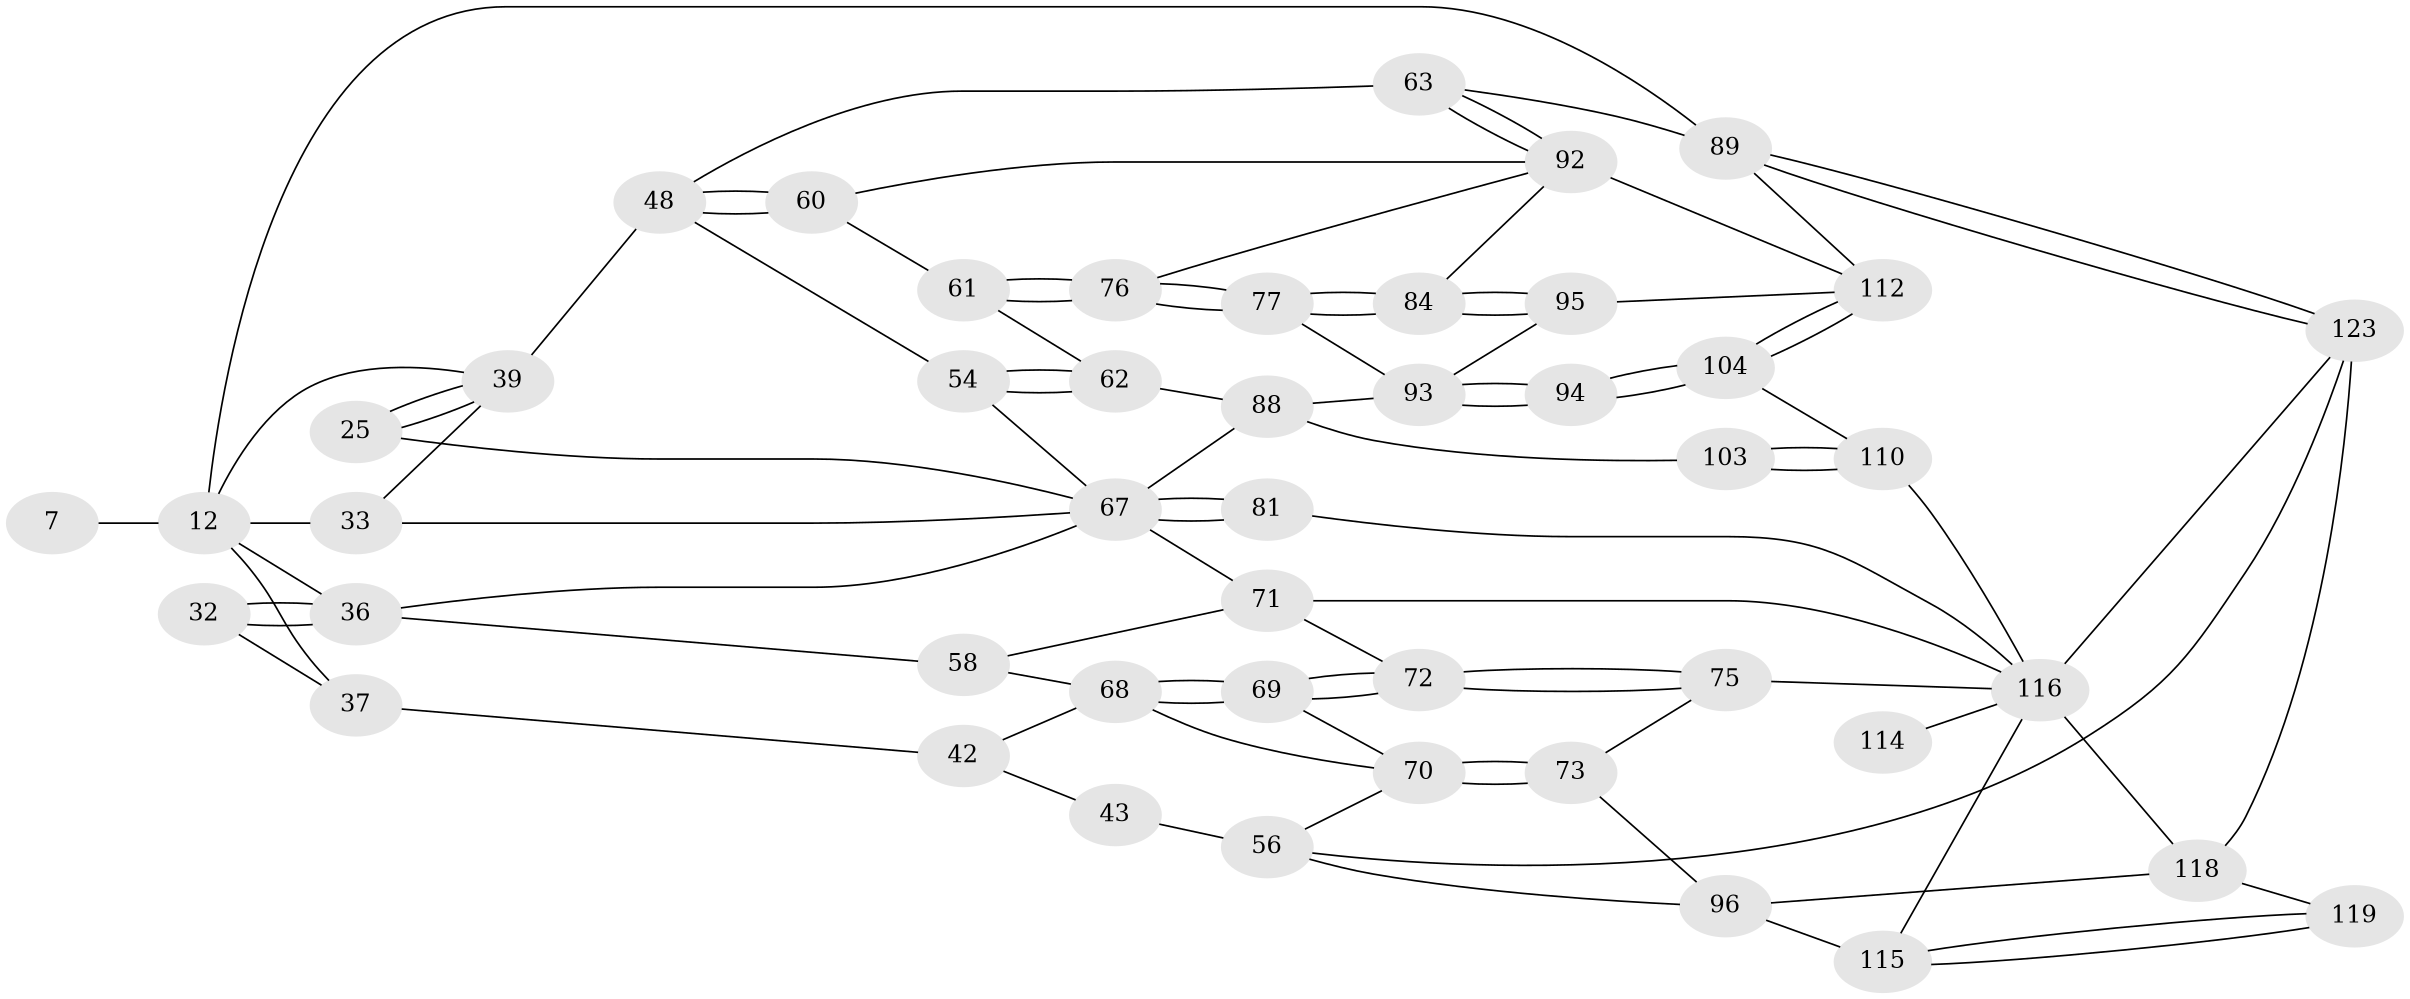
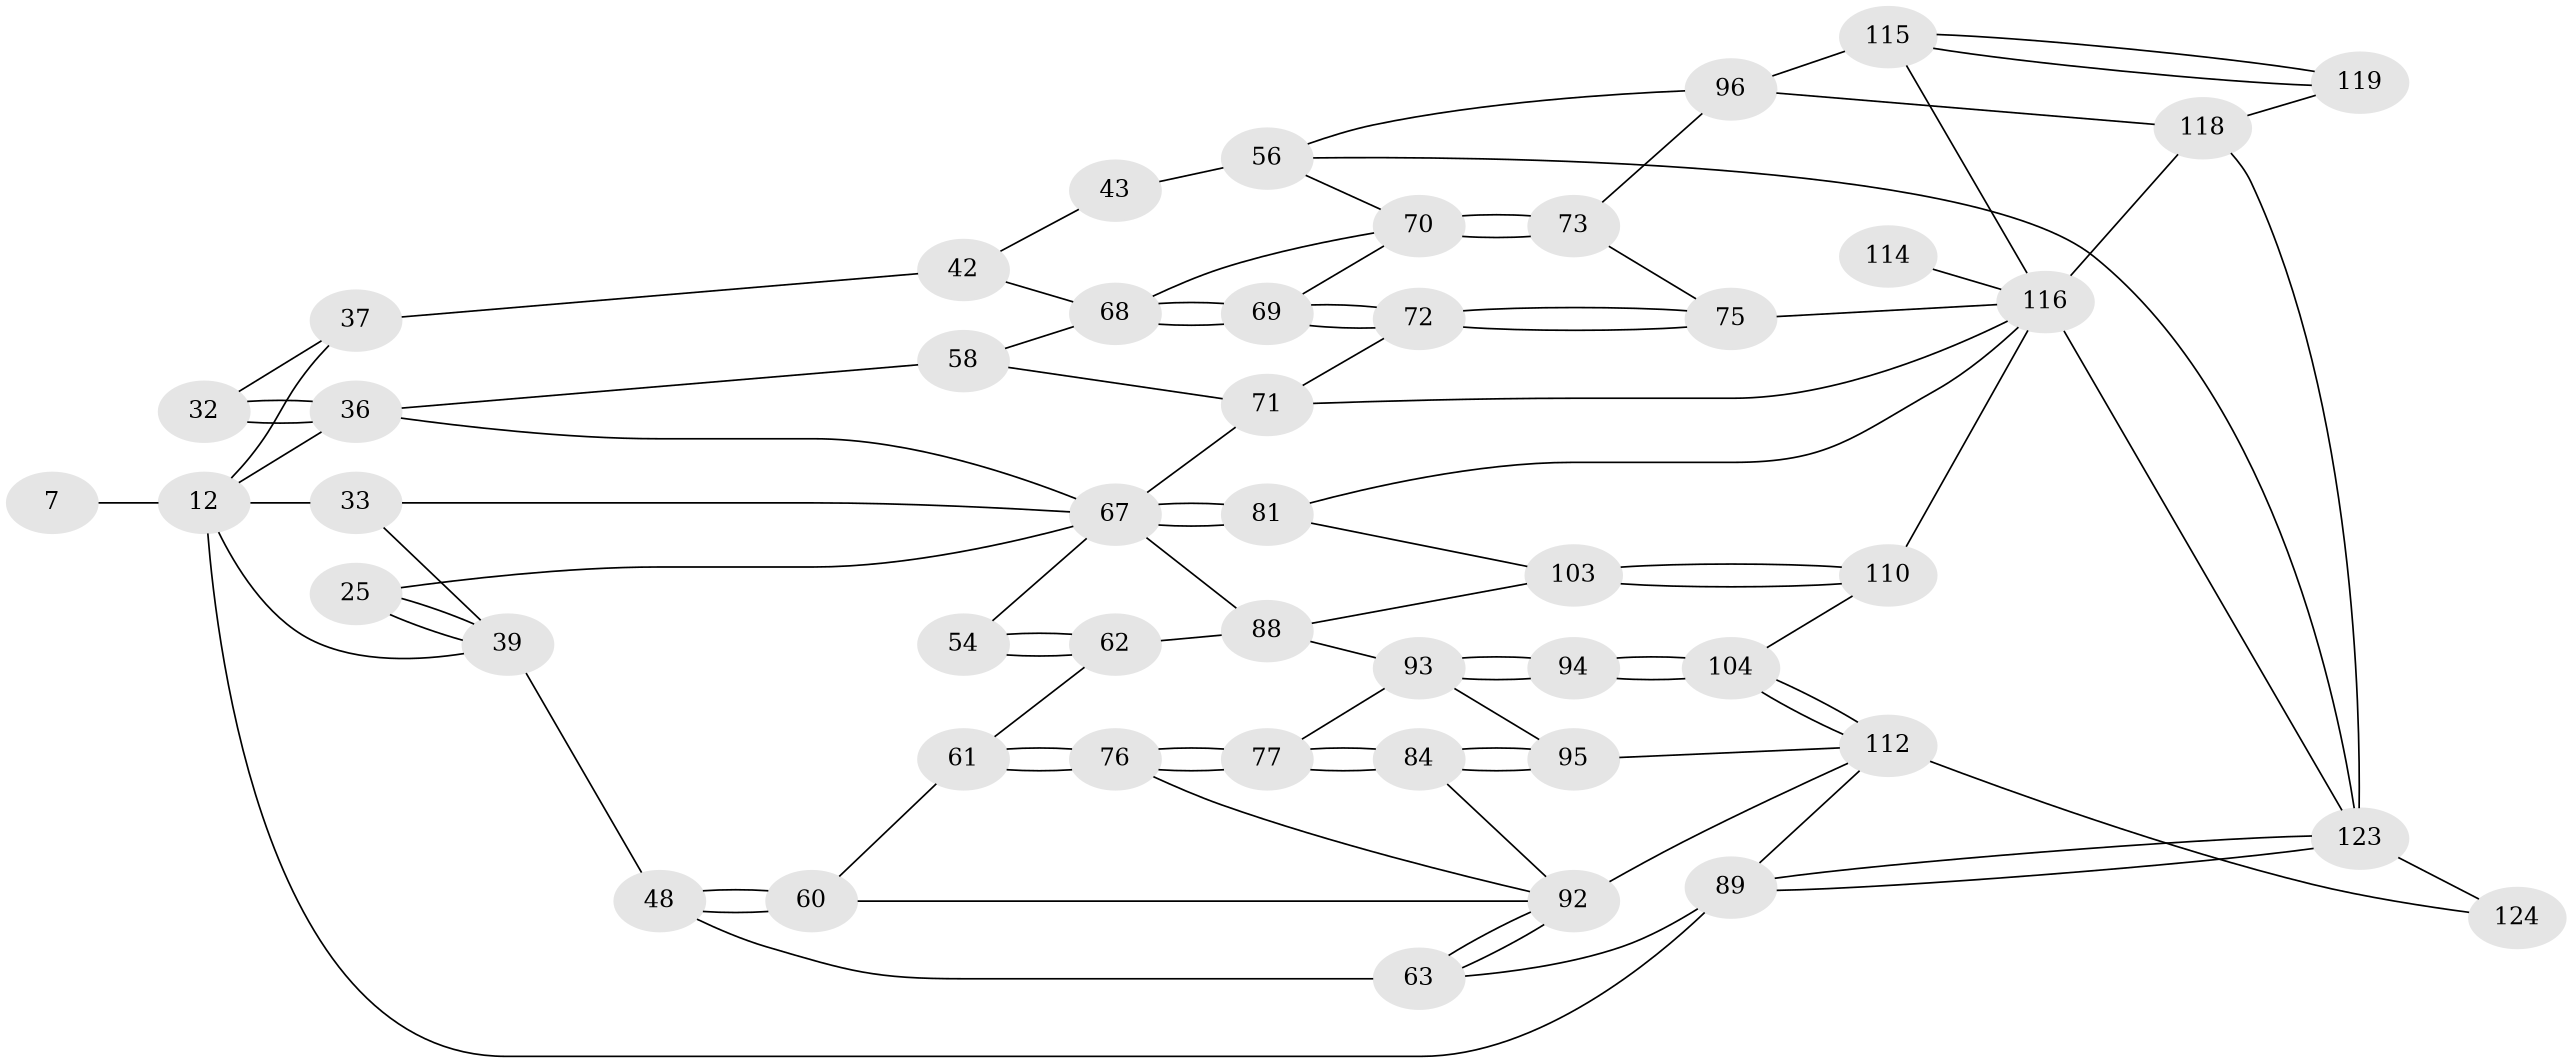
(812, 292) -> none
none -> (1419, 545)
none -> (2517, 918)
